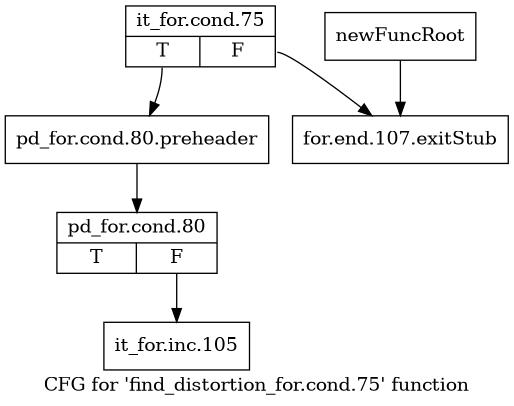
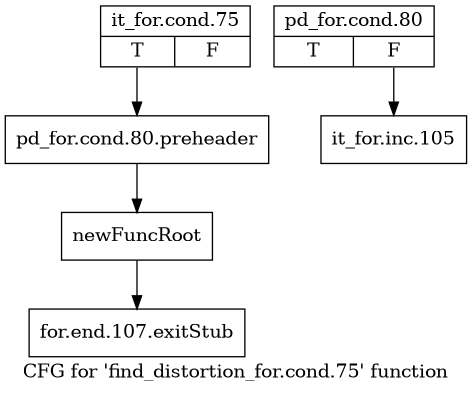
(321, 78) -> none
(137, 181) -> (137, 181)
